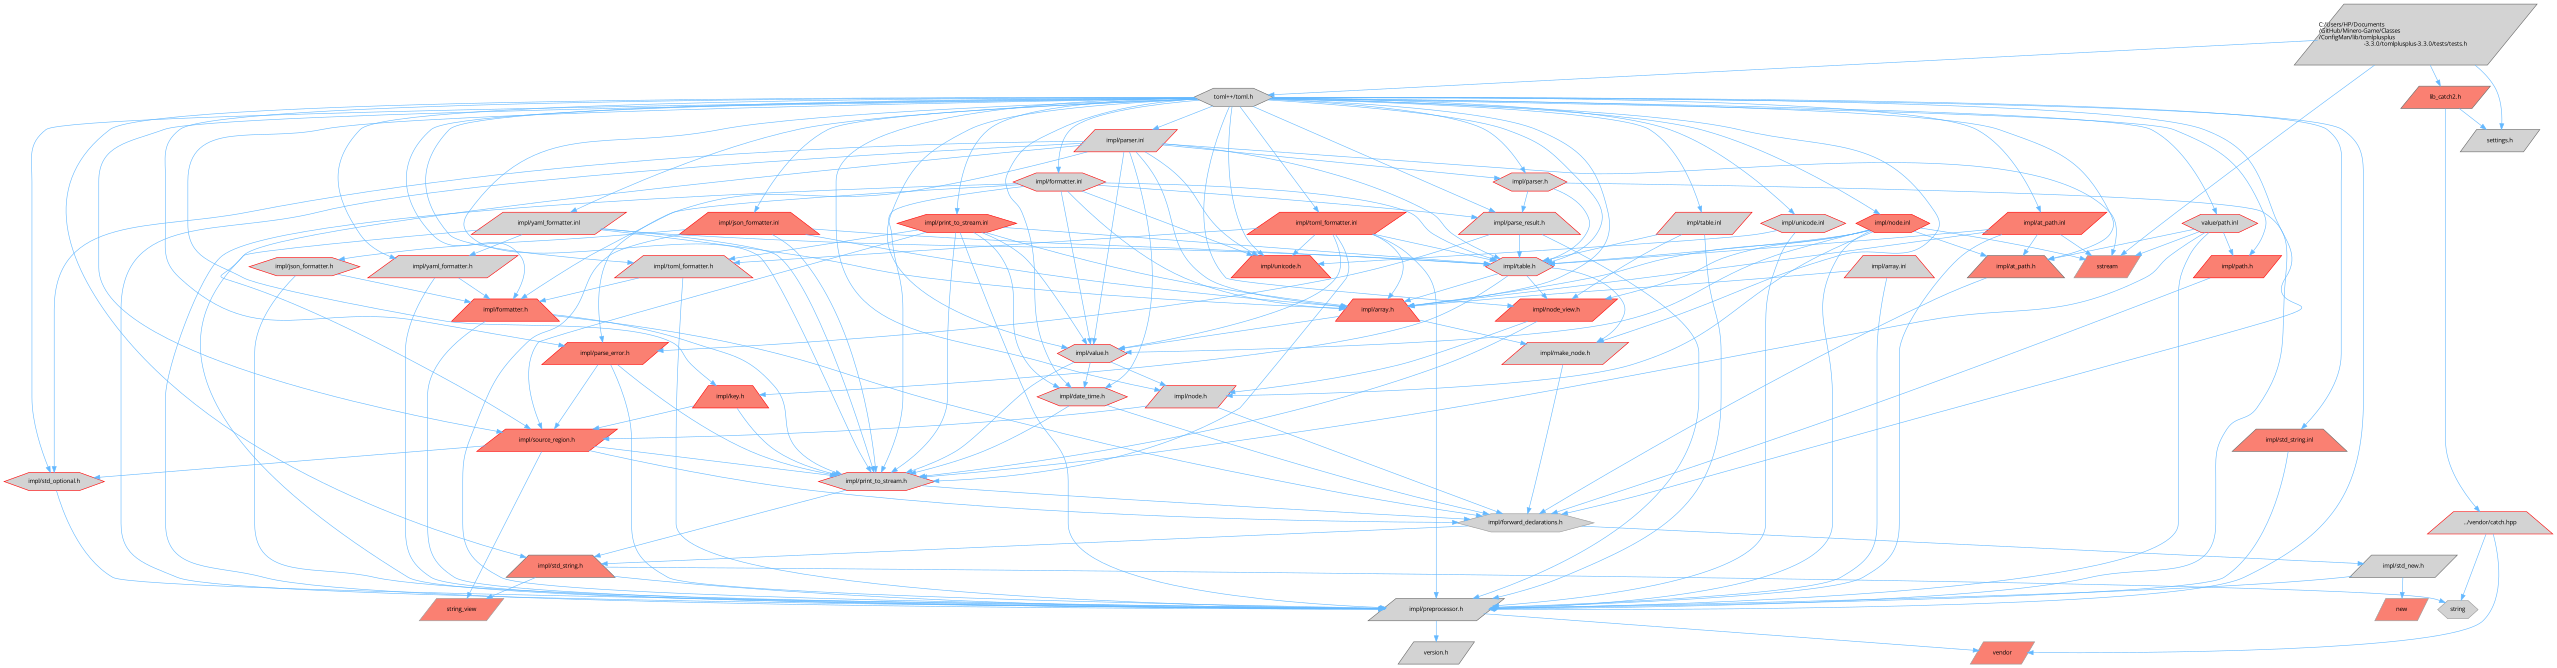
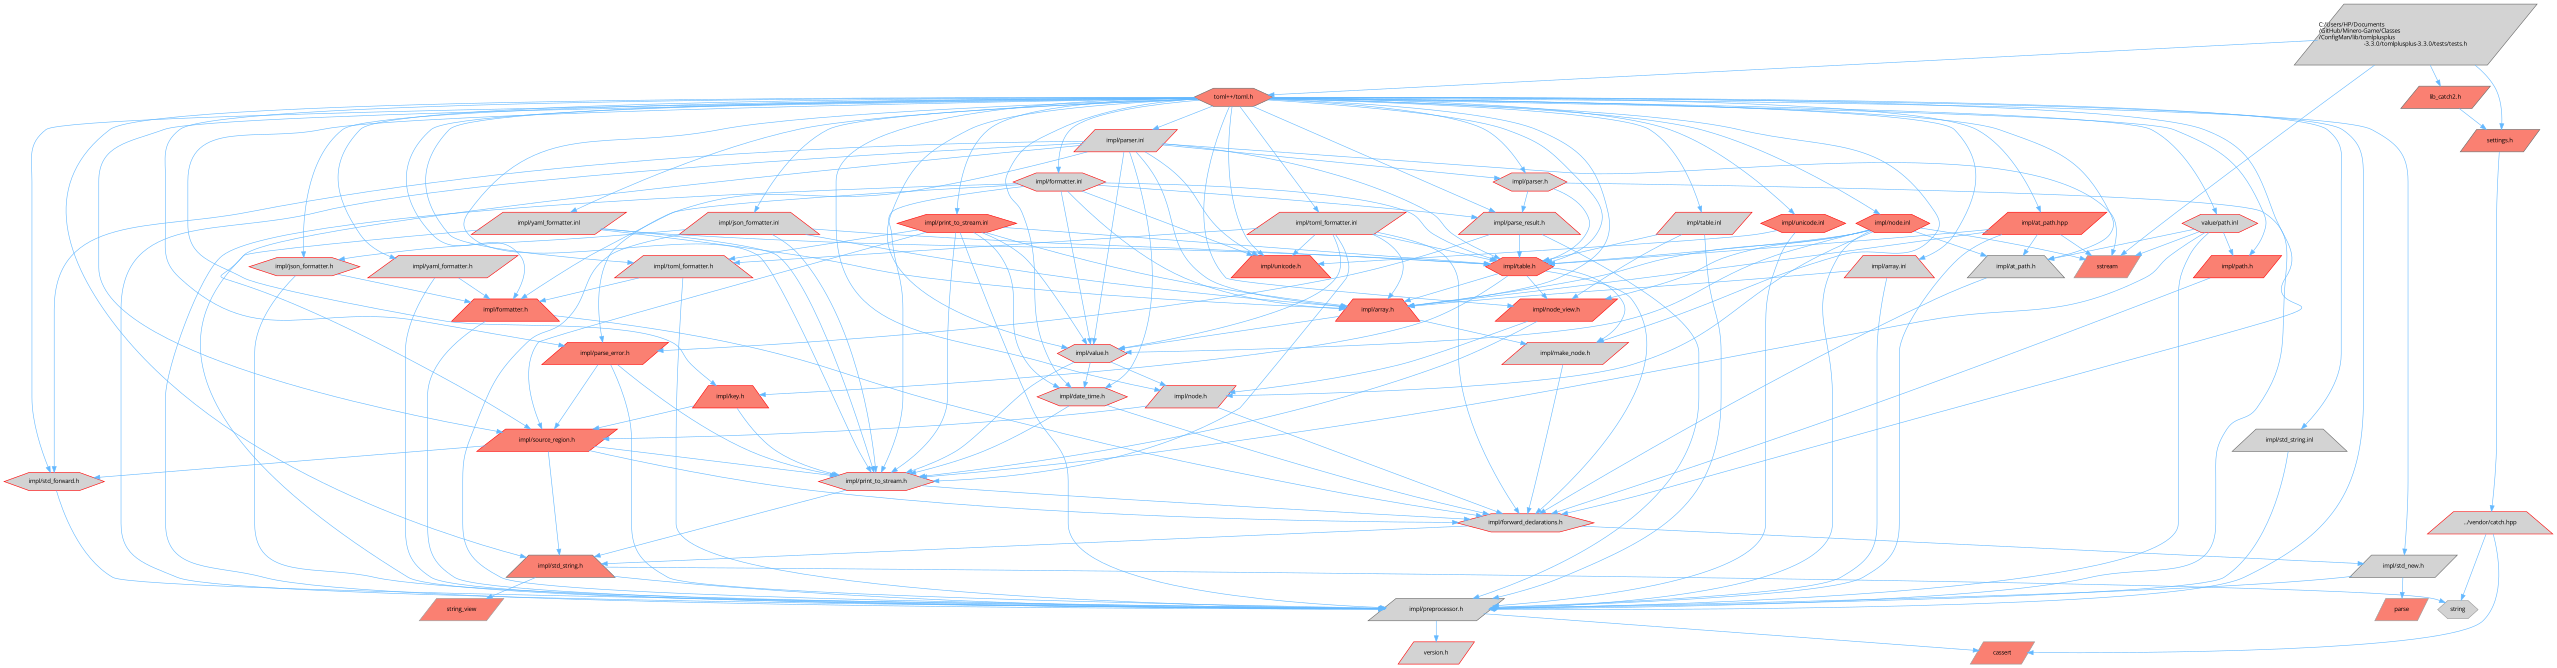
(1233, 97) -> (1233, 97)
none -> (702, 105)
none -> (1691, 106)
none -> (2346, 125)
(2500, 141) -> (2500, 141)
(749, 223) -> (749, 223)
(1327, 223) -> (1327, 223)
(1803, 223) -> (1803, 223)
(2045, 223) -> (2045, 223)
(499, 244) -> none
(1519, 267) -> (1519, 267)
(2016, 267) -> (2016, 267)
(2446, 312) -> (2497, 329)
(724, 353) -> none
none -> (1643, 366)
(1436, 398) -> (1459, 350)
(2290, 440) -> (2290, 440)
(54, 482) -> (54, 482)
(506, 522) -> (554, 500)
(1525, 523) -> (1525, 523)
(2402, 610) -> (2402, 610)
(1436, 653) -> (1436, 653)
(2002, 653) -> (2002, 653)
